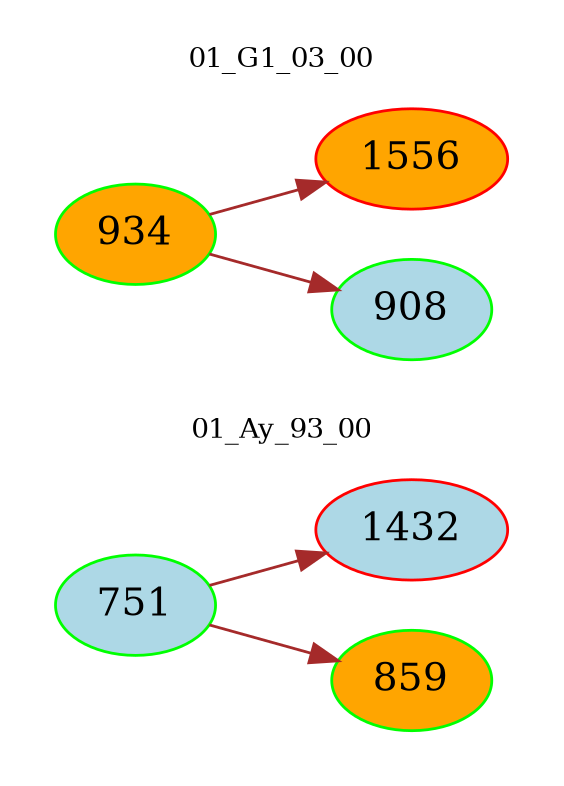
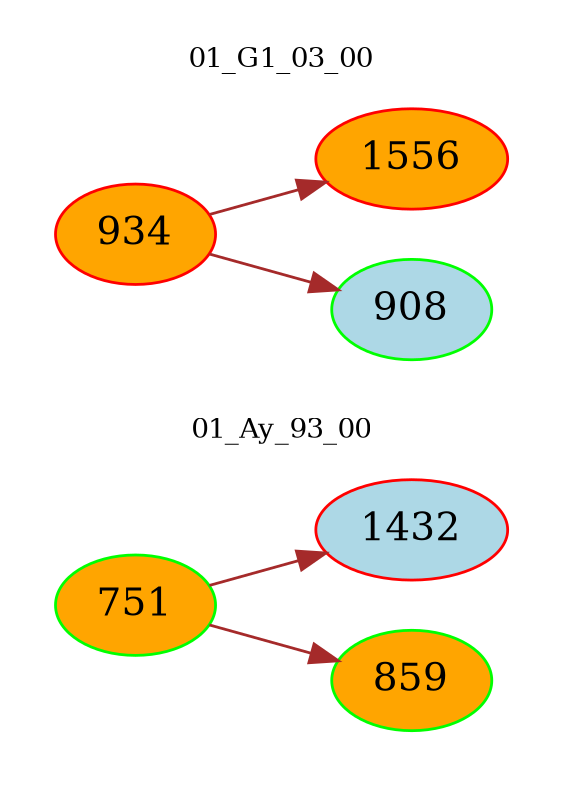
(136, 234) -> (136, 234)
(136, 605) -> (136, 605)
